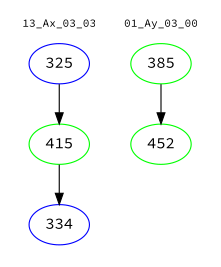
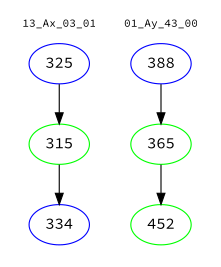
(60, 24) -> (60, 24)
(162, 24) -> (162, 24)
none -> (161, 64)
(161, 64) -> (161, 144)
(59, 144) -> (59, 144)
